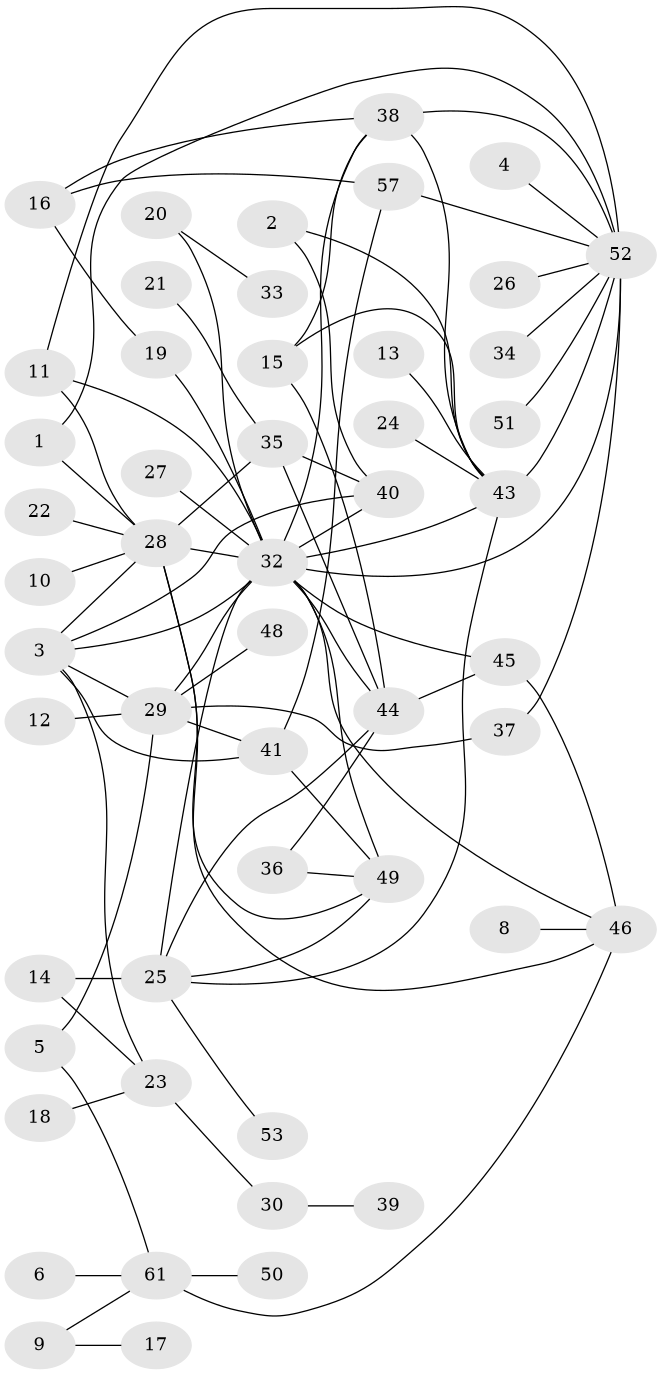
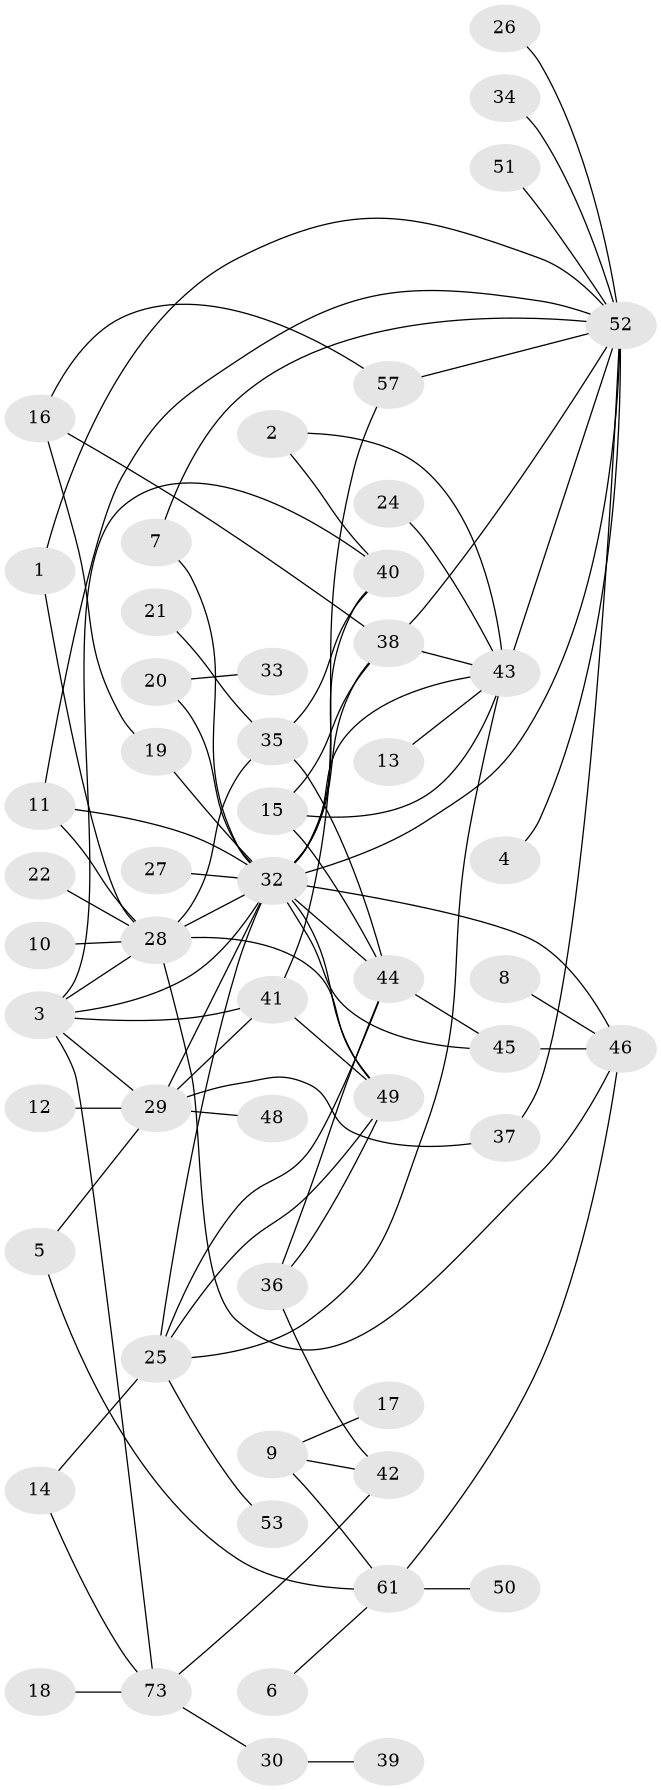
none -> (156, 542)
(156, 1083) -> (156, 1692)
none -> (389, 1475)
